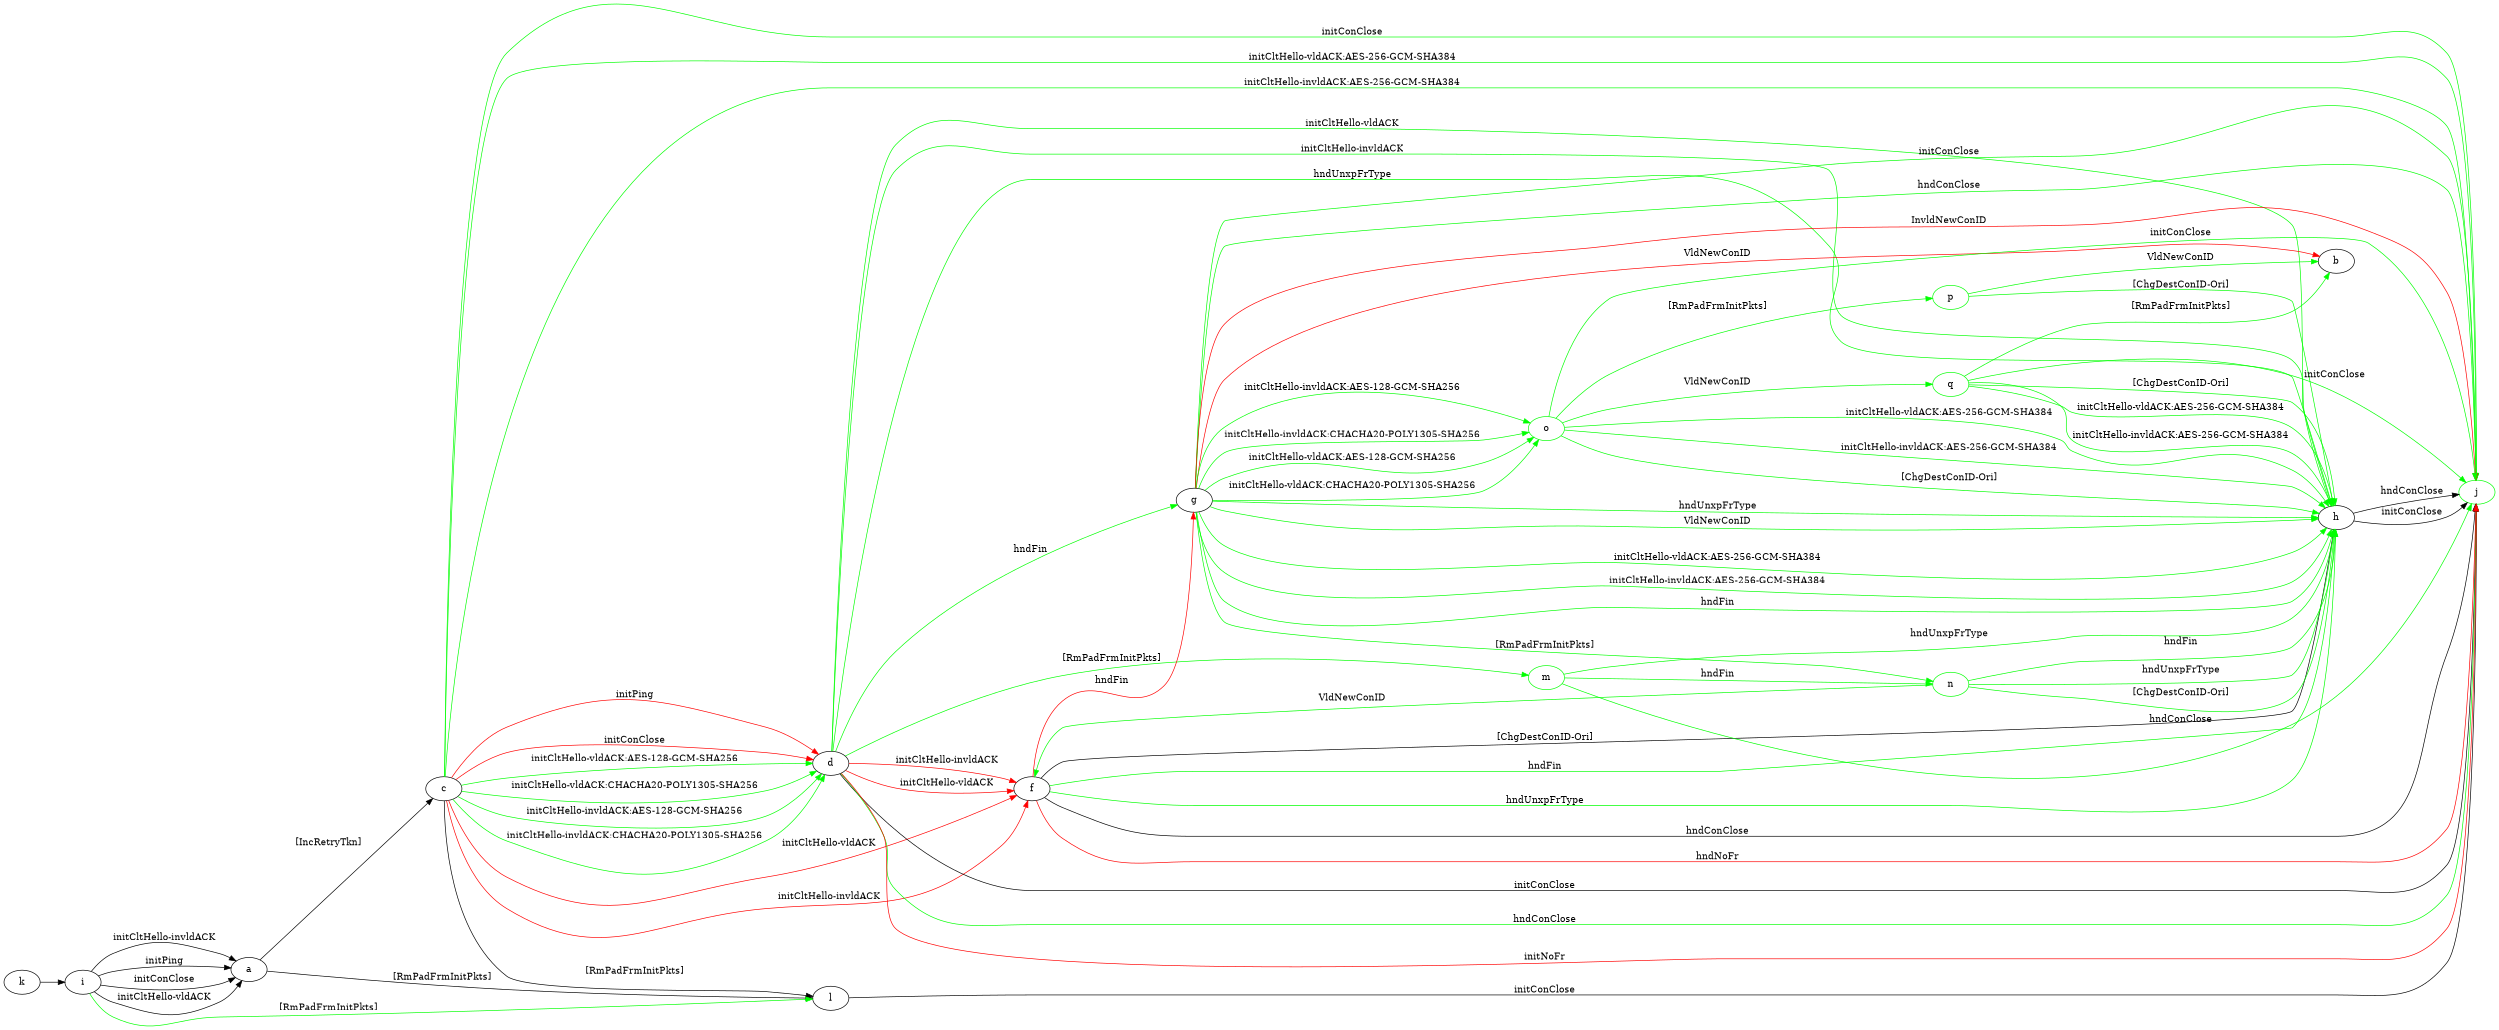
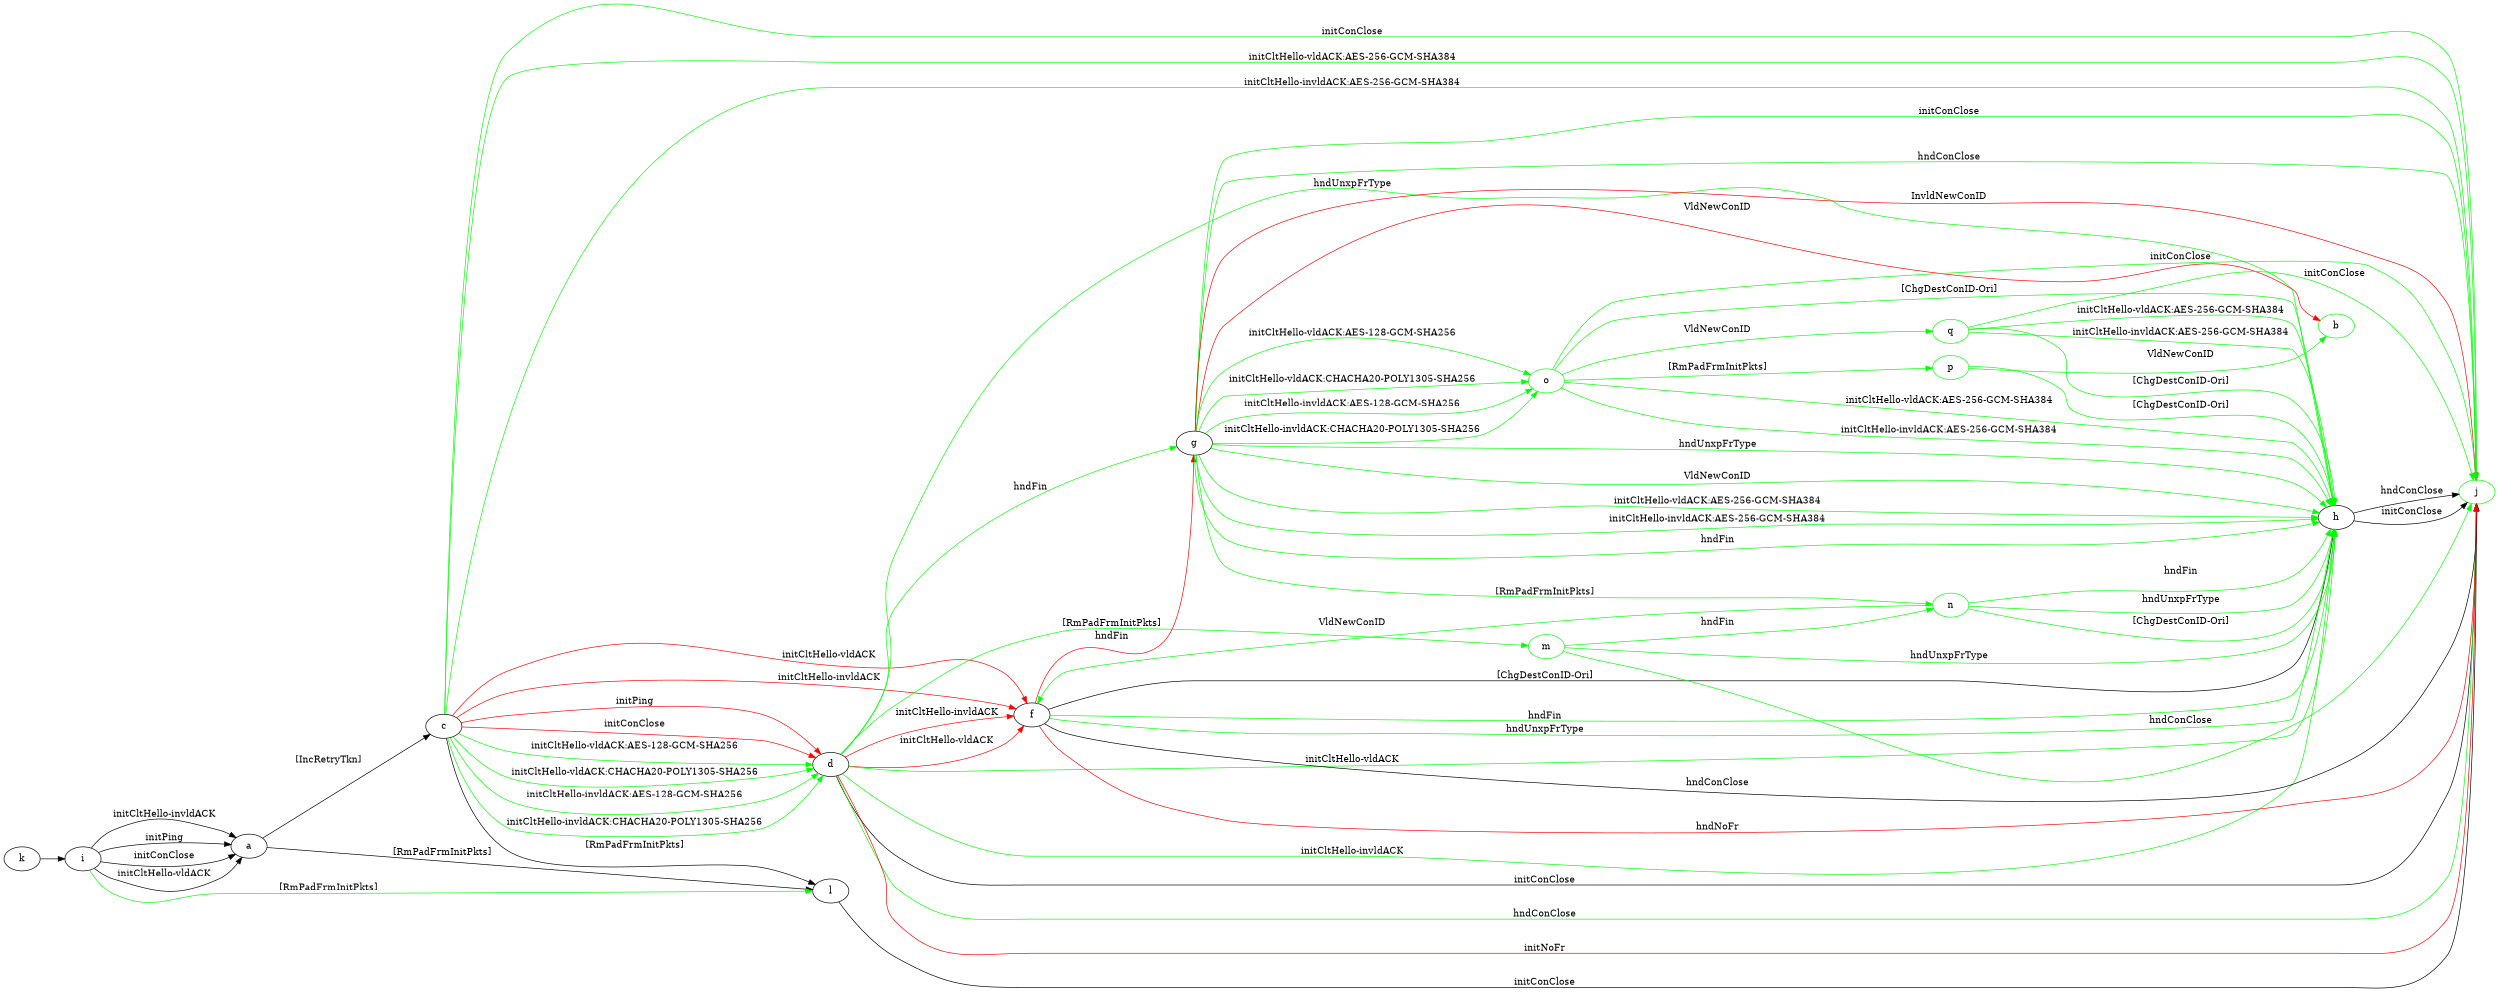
(2336, 261) -> (2336, 326)
(2147, 322) -> none
